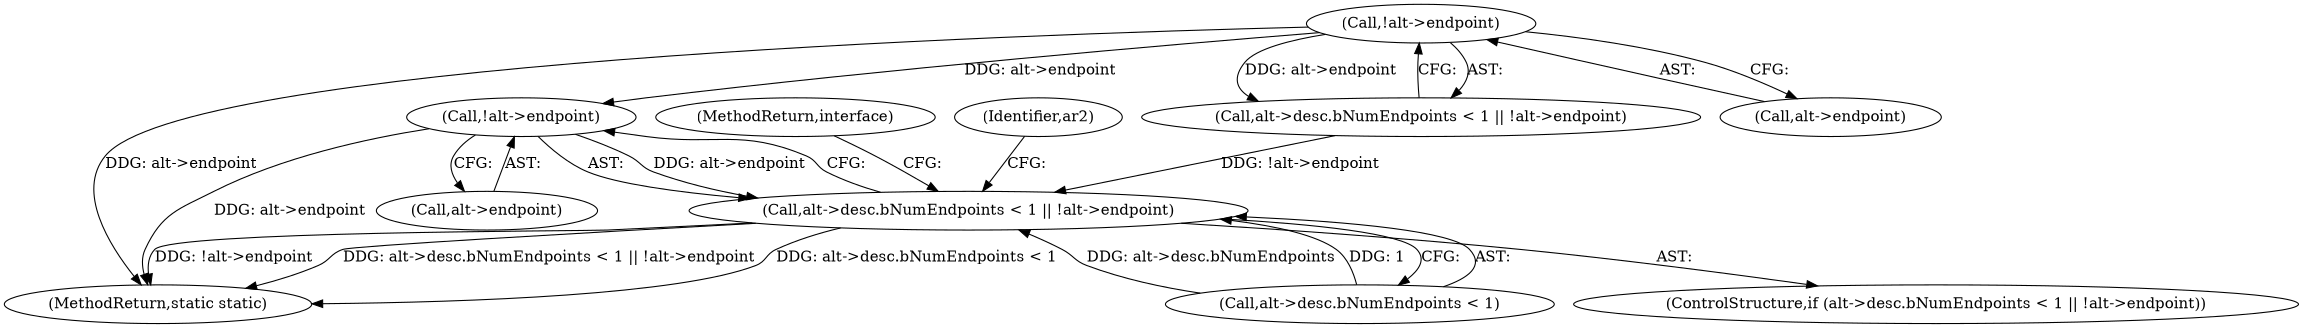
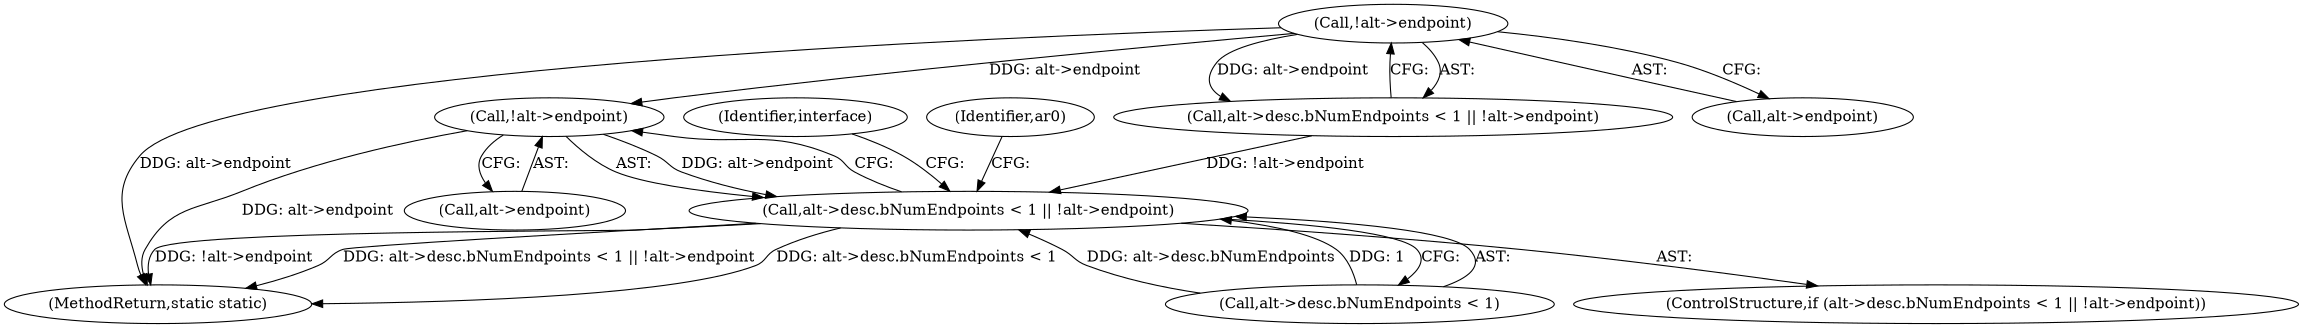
(795, 117) -> (795, 117)
(1038, 117) -> (1010, 117)
